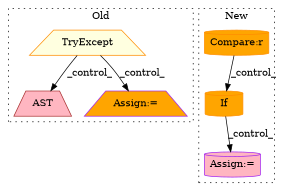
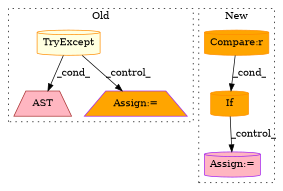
(88, 43) -> (69, 43)
(90, 73) -> (74, 73)
(253, 73) -> (250, 73)
